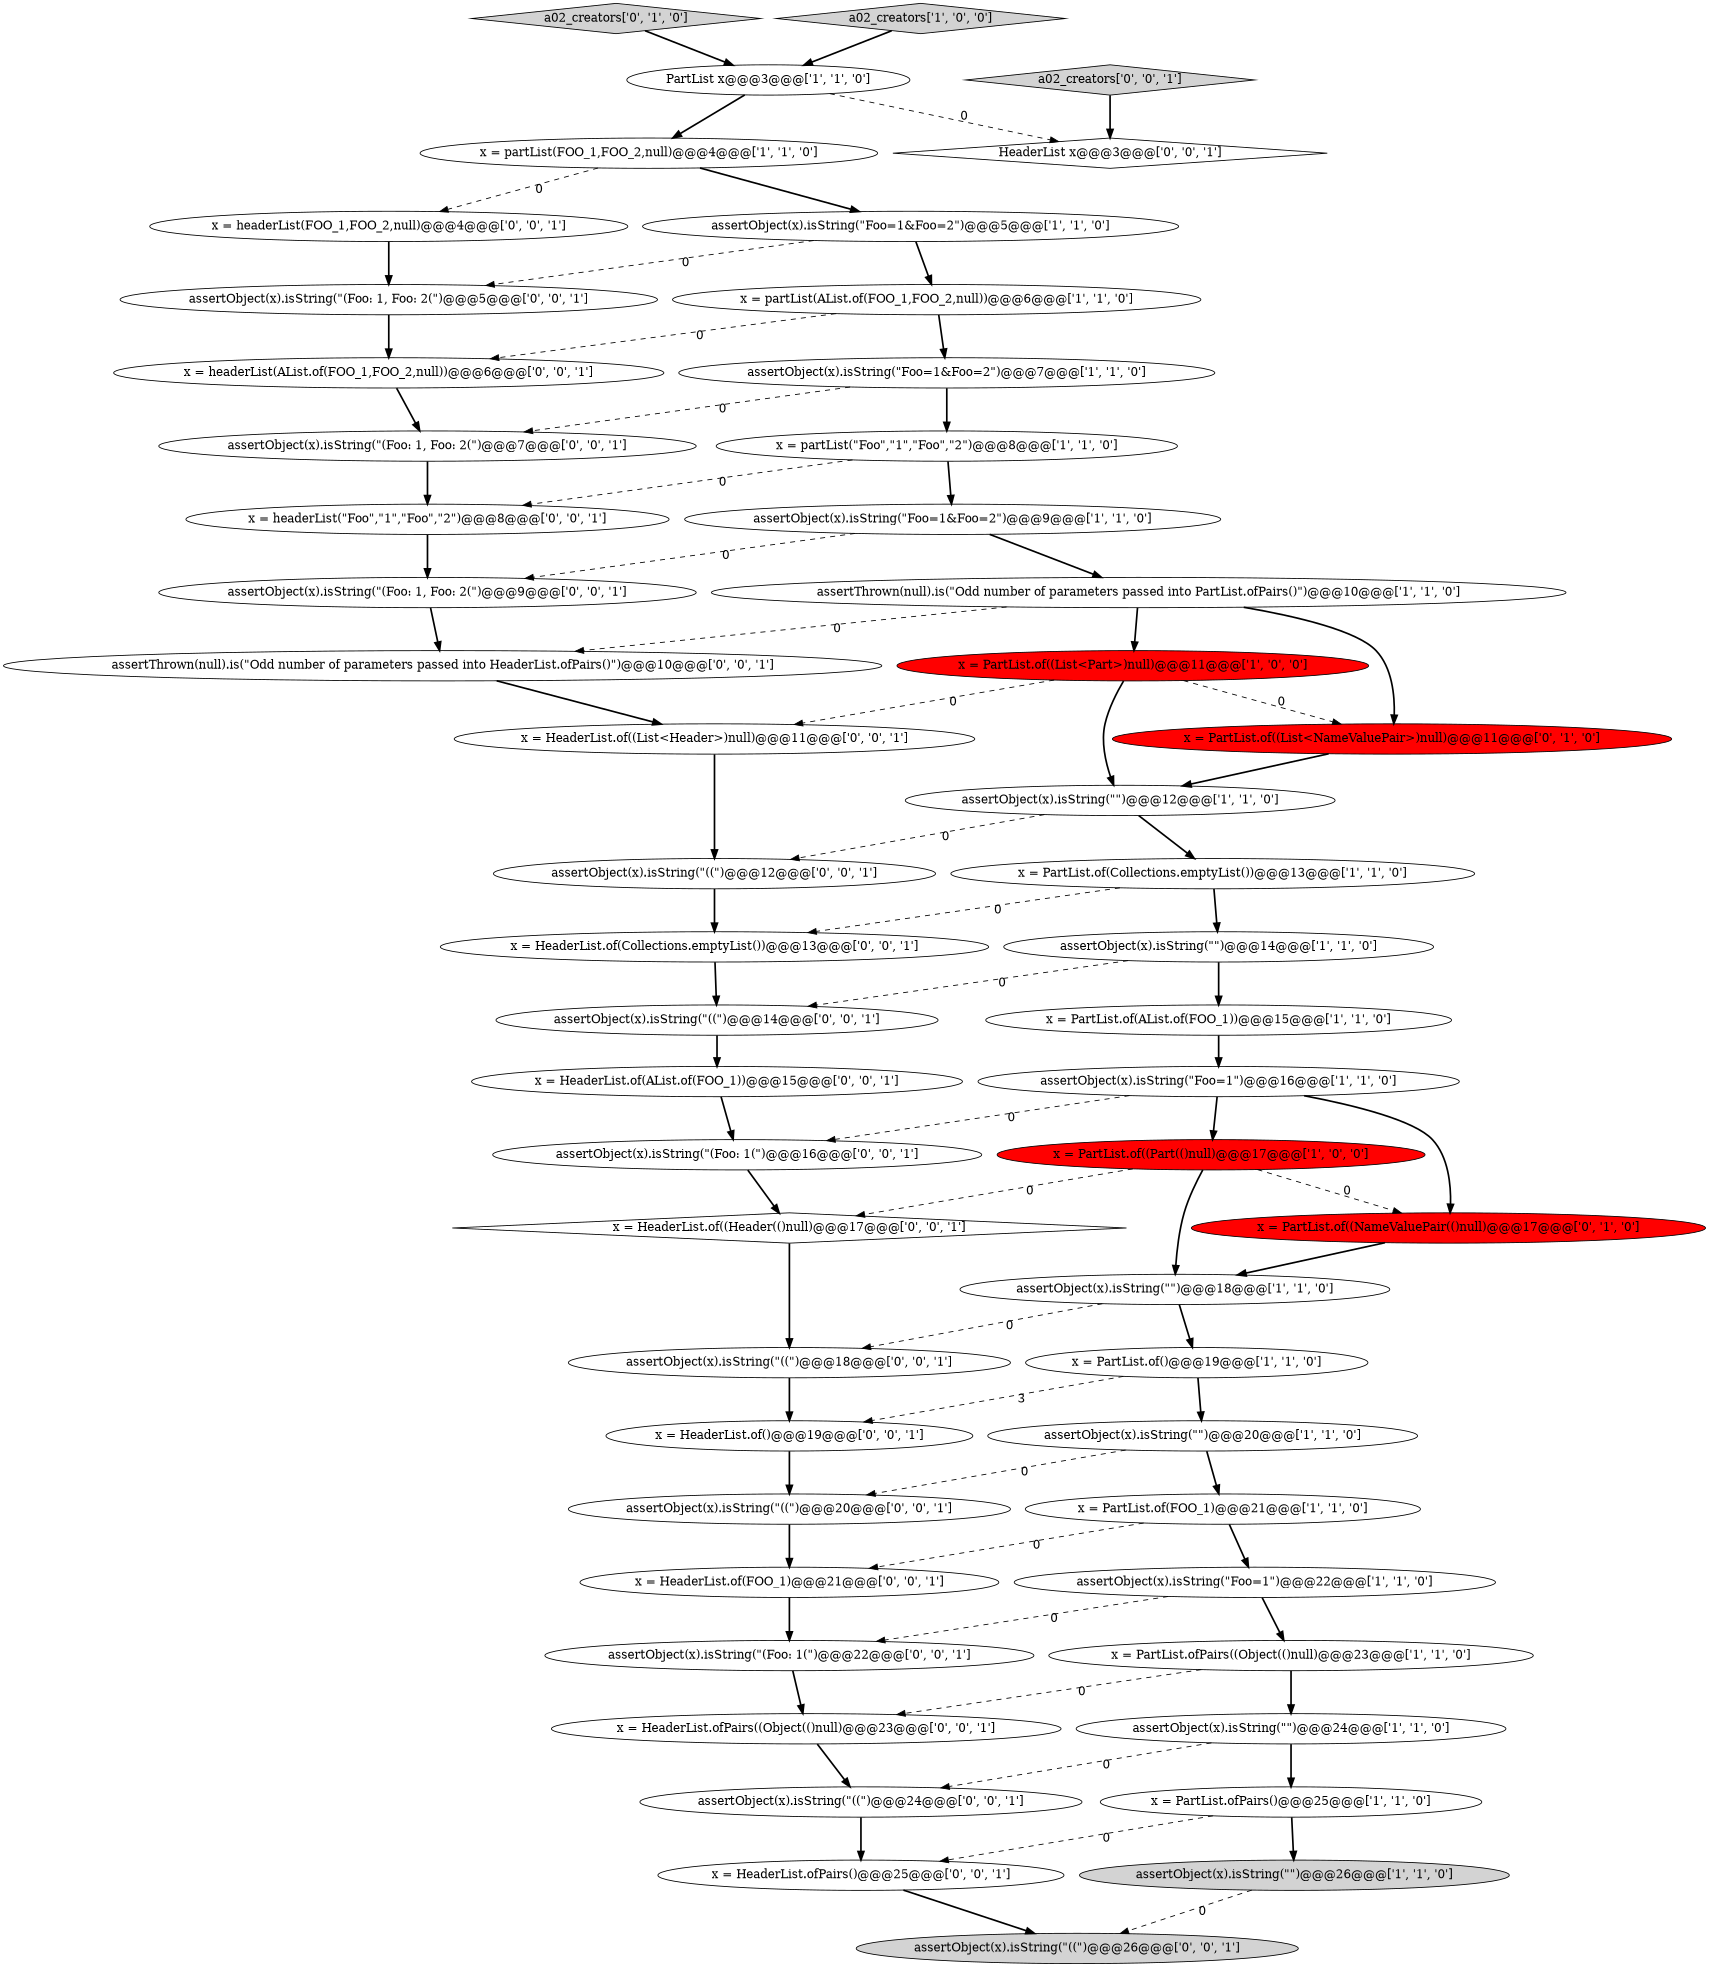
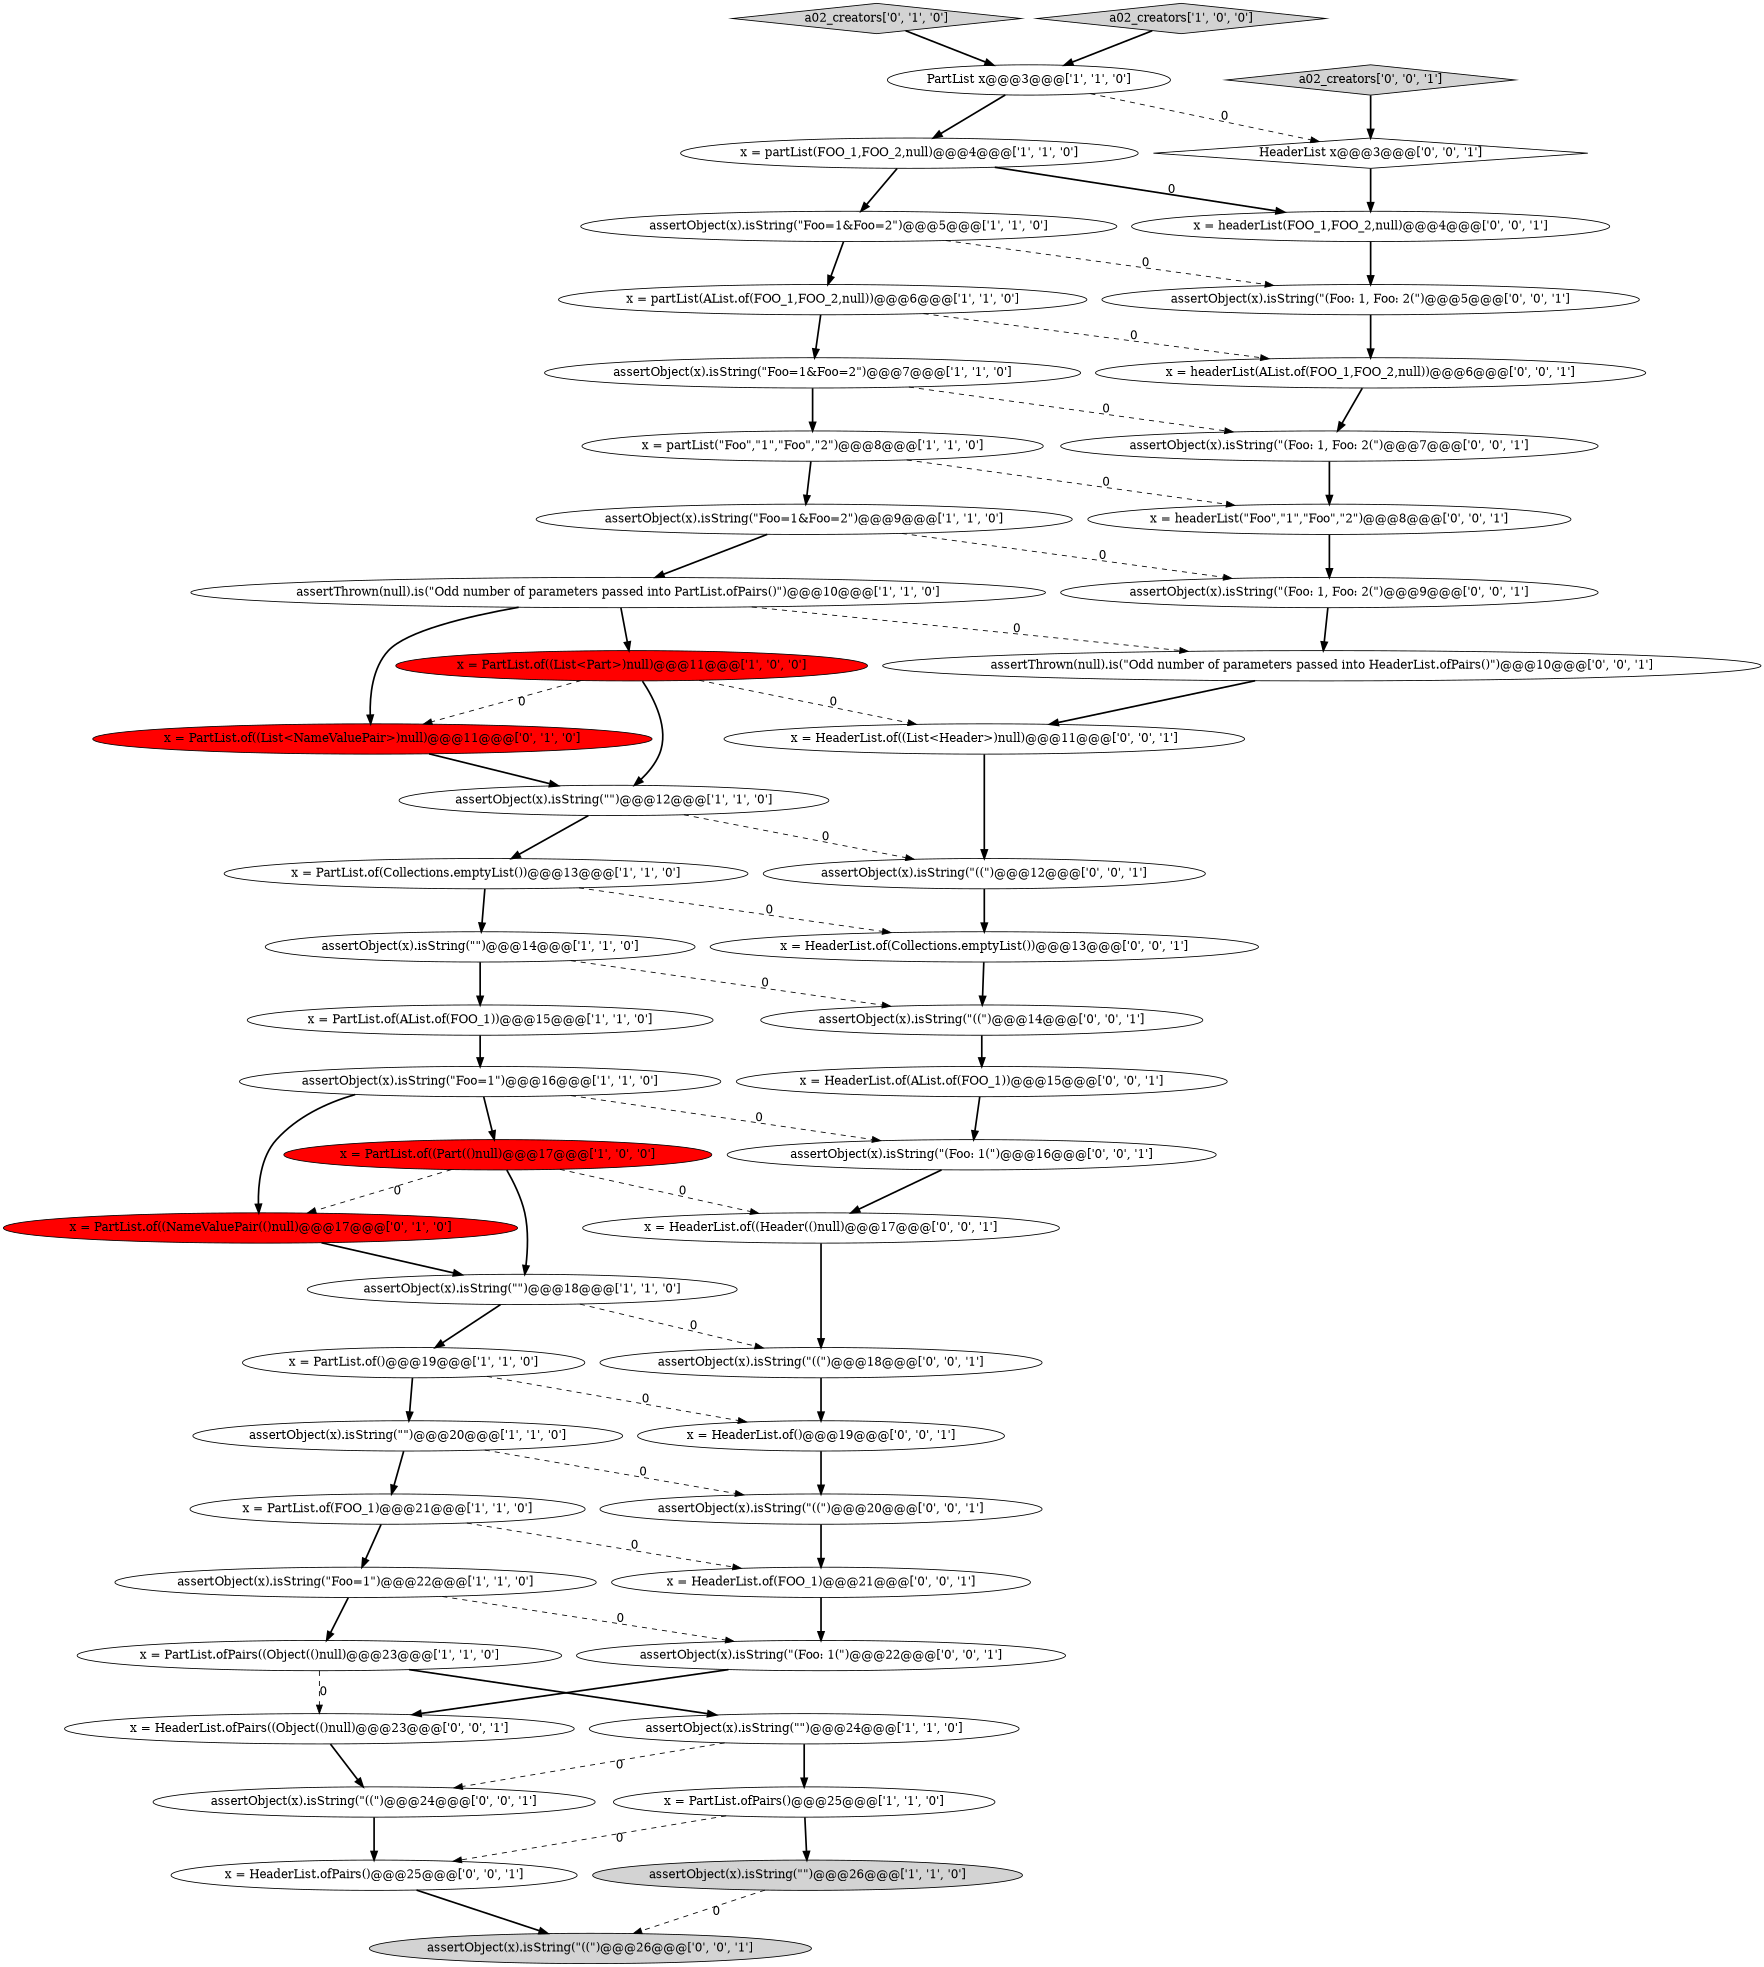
none -> (1371, 186)
(523, 189) -> (1135, 189)
(789, 1228) -> (821, 1228)
(1022, 1399) -> (646, 1399)
